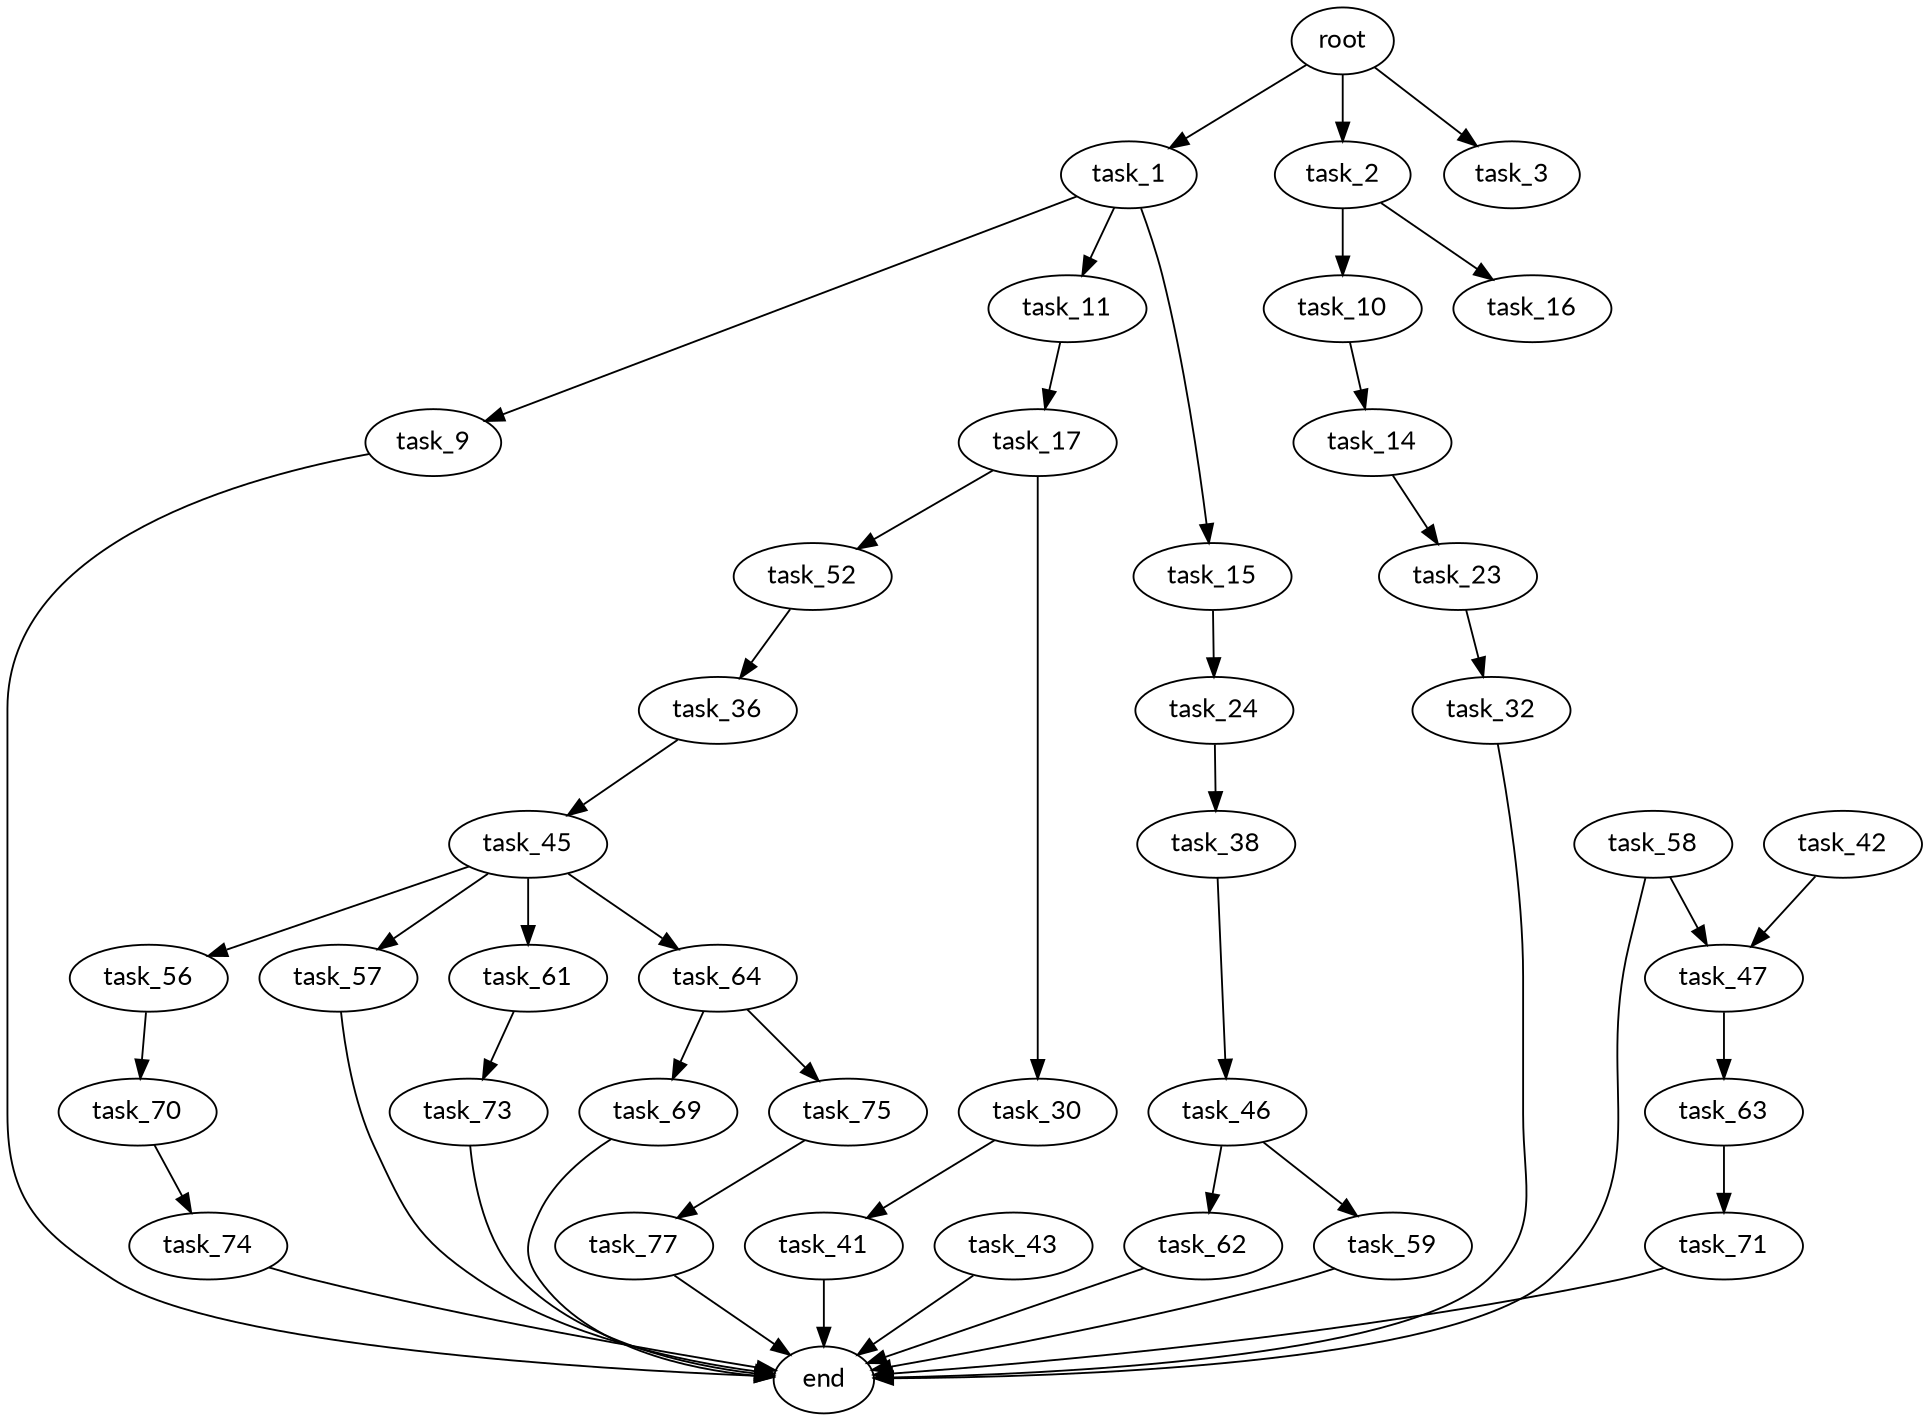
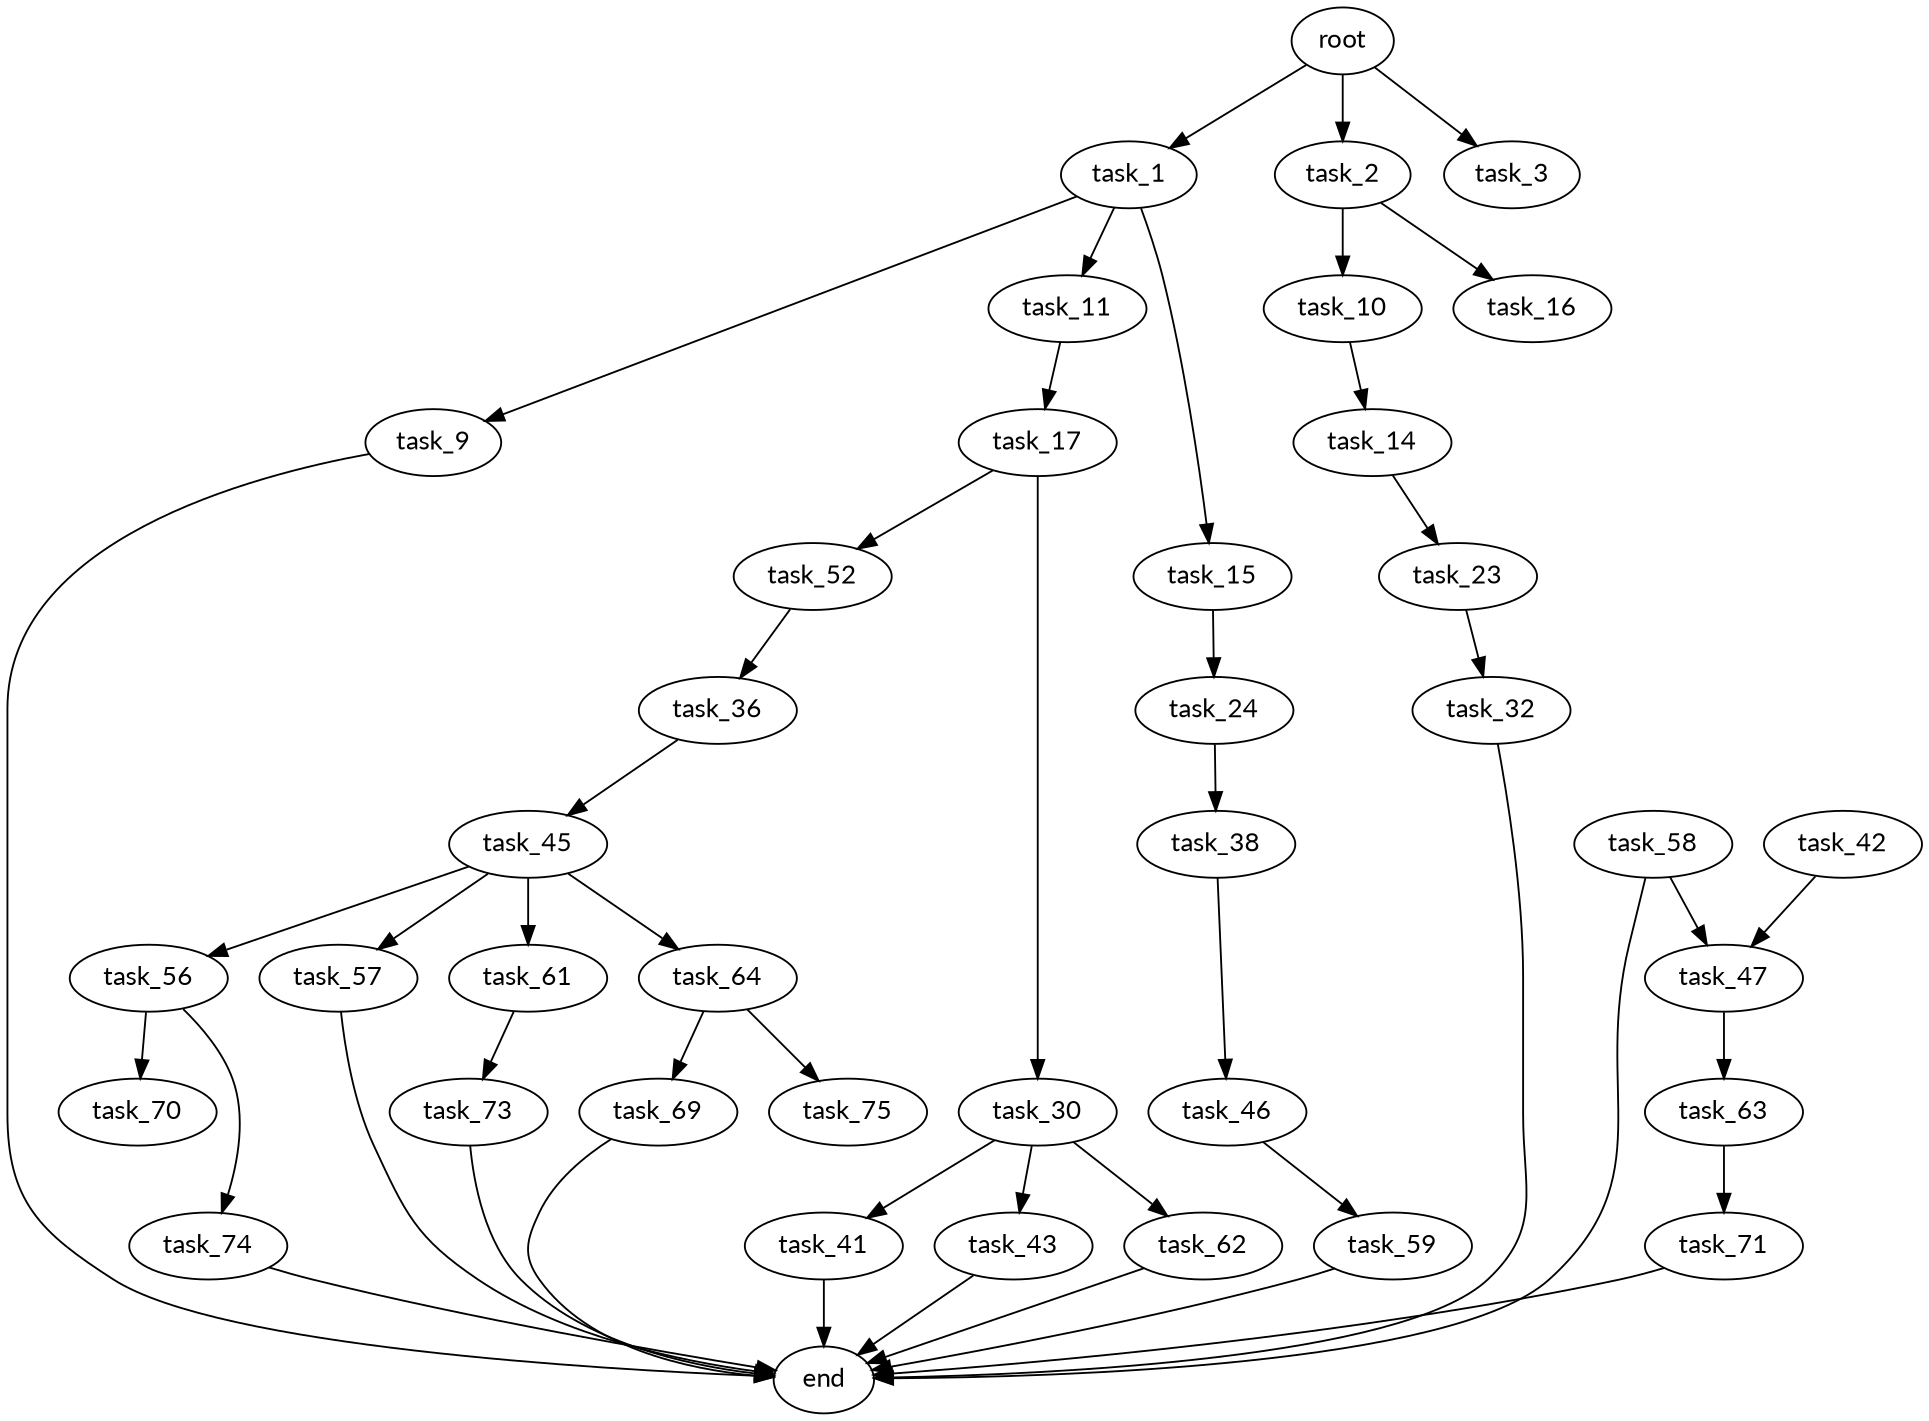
none -> (1027, 1170)
(1217, 1170) -> (1113, 1173)
(168, 1171) -> (237, 1094)
(634, 1246) -> none
